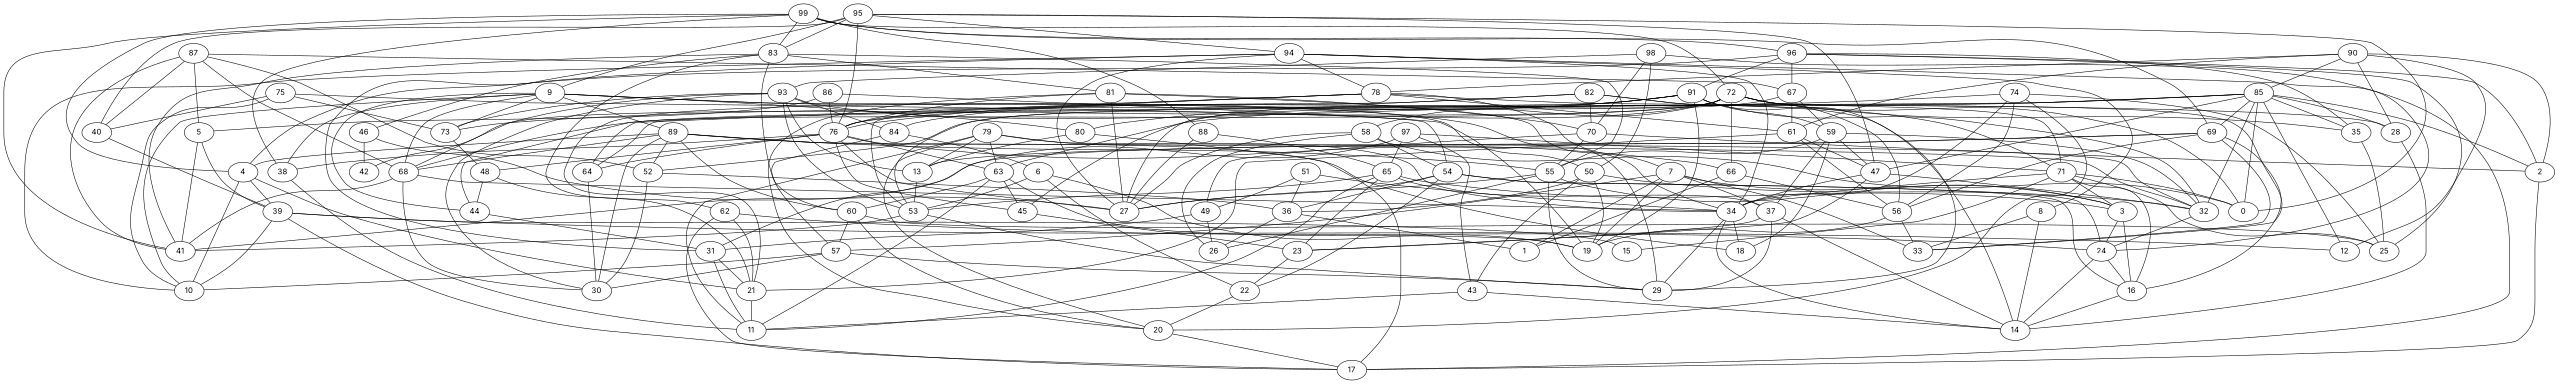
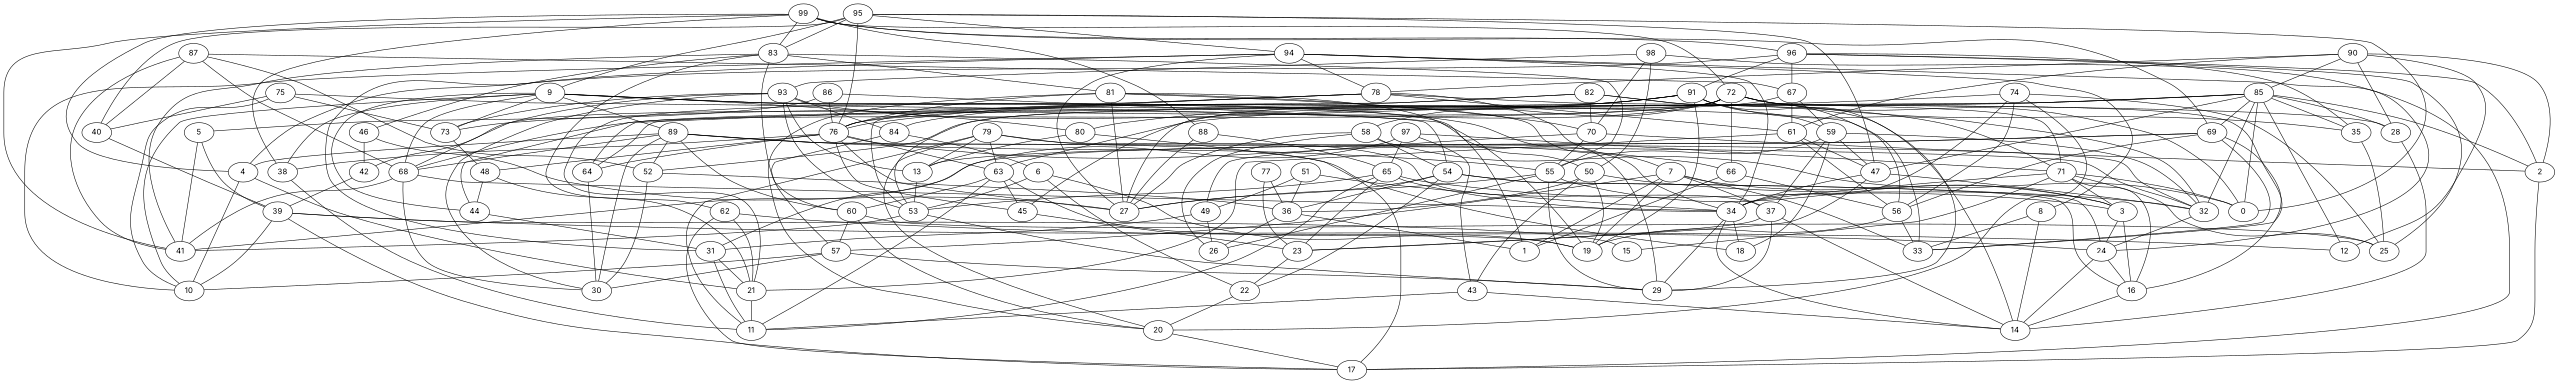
(196, 90) -> none
none -> (1358, 104)
none -> (1282, 105)
none -> (1266, 172)
(260, 192) -> (315, 195)
